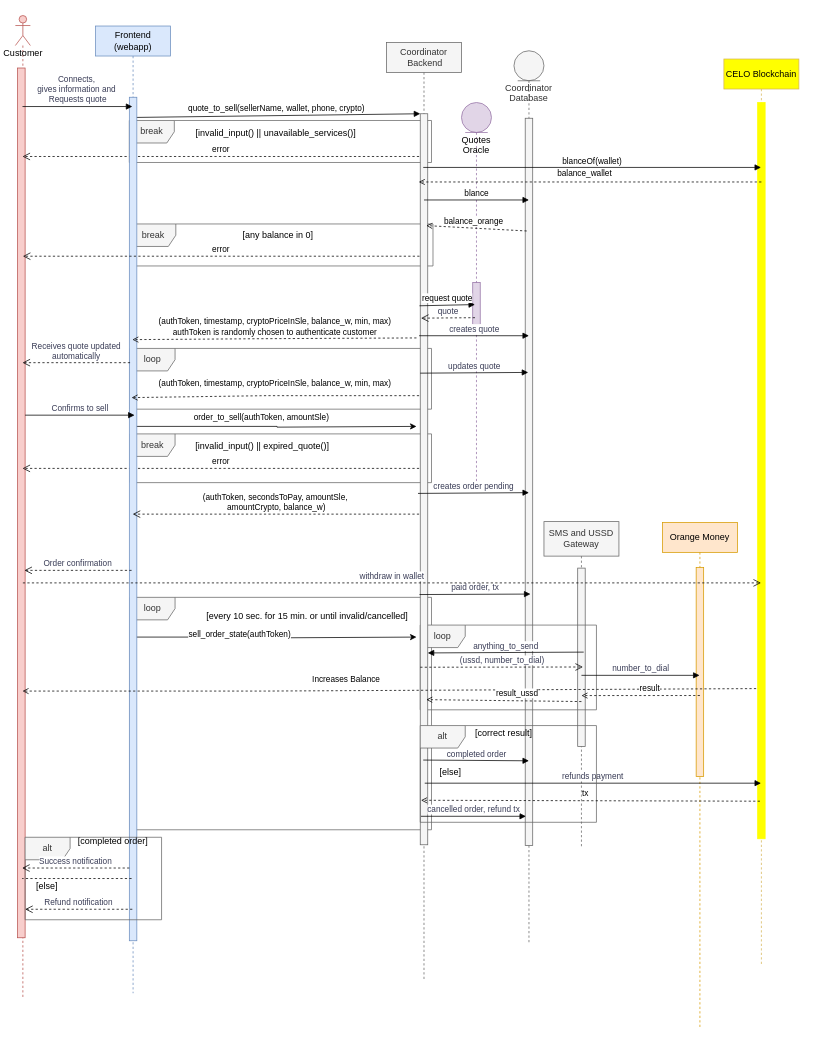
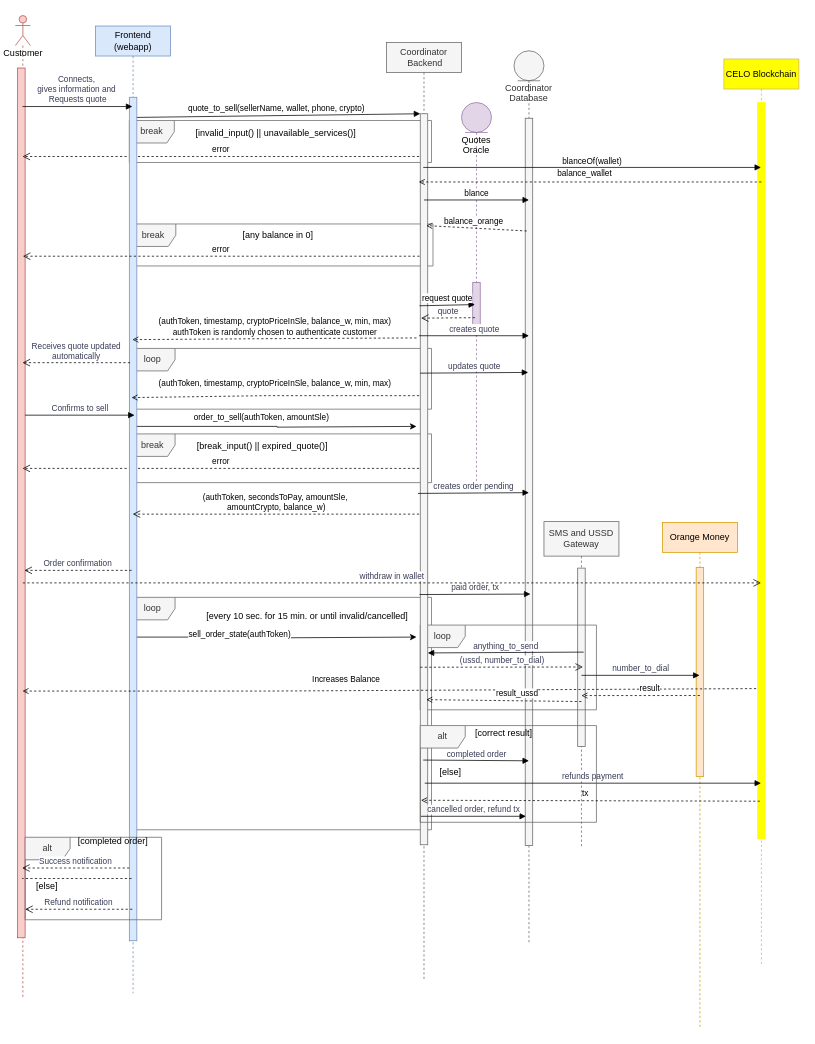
(263, 446) -> (263, 446)
